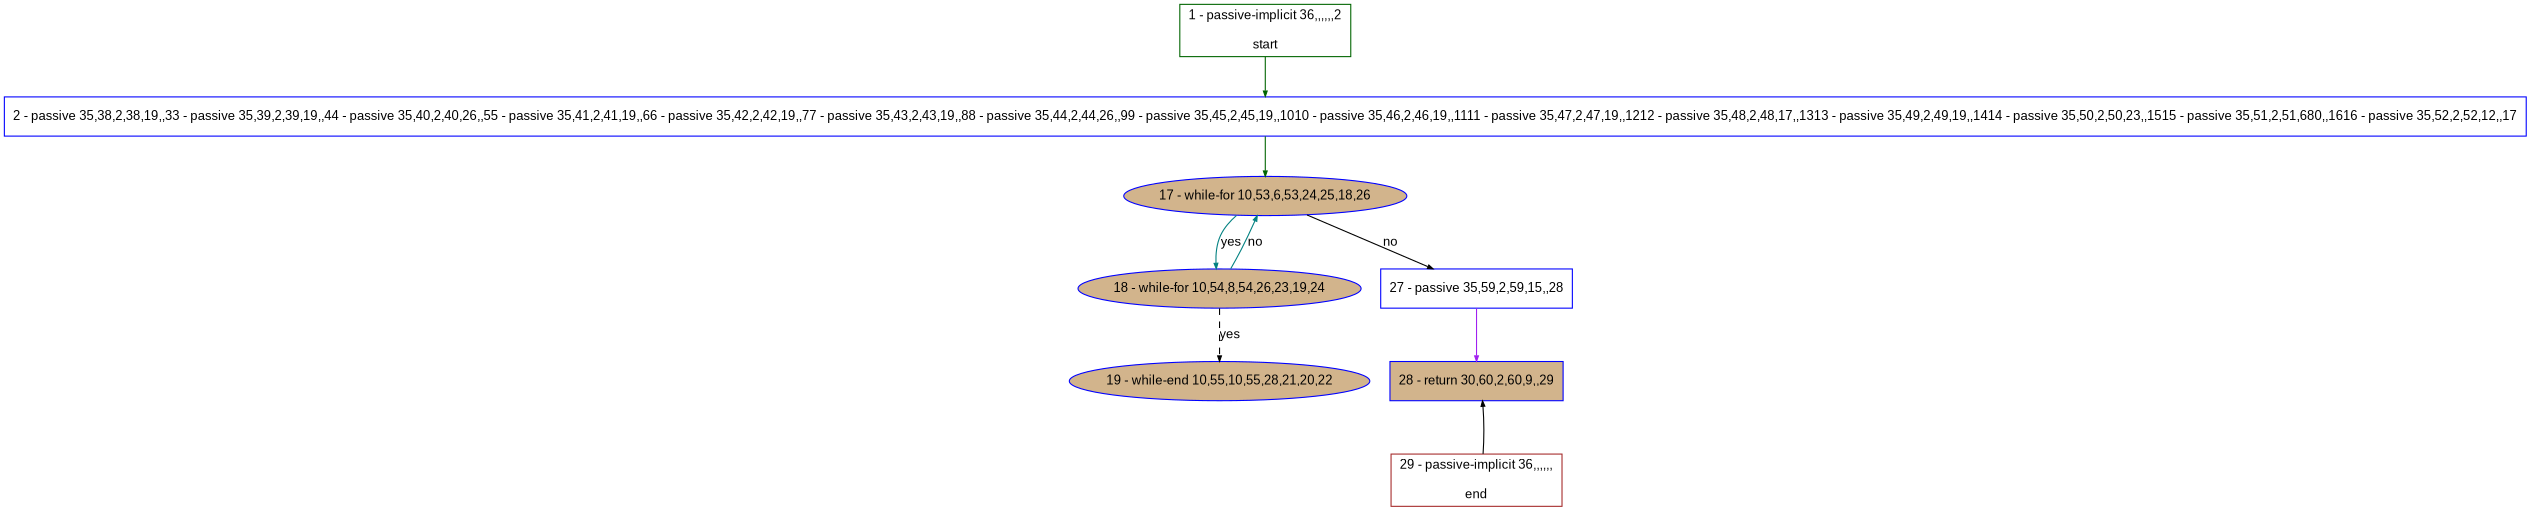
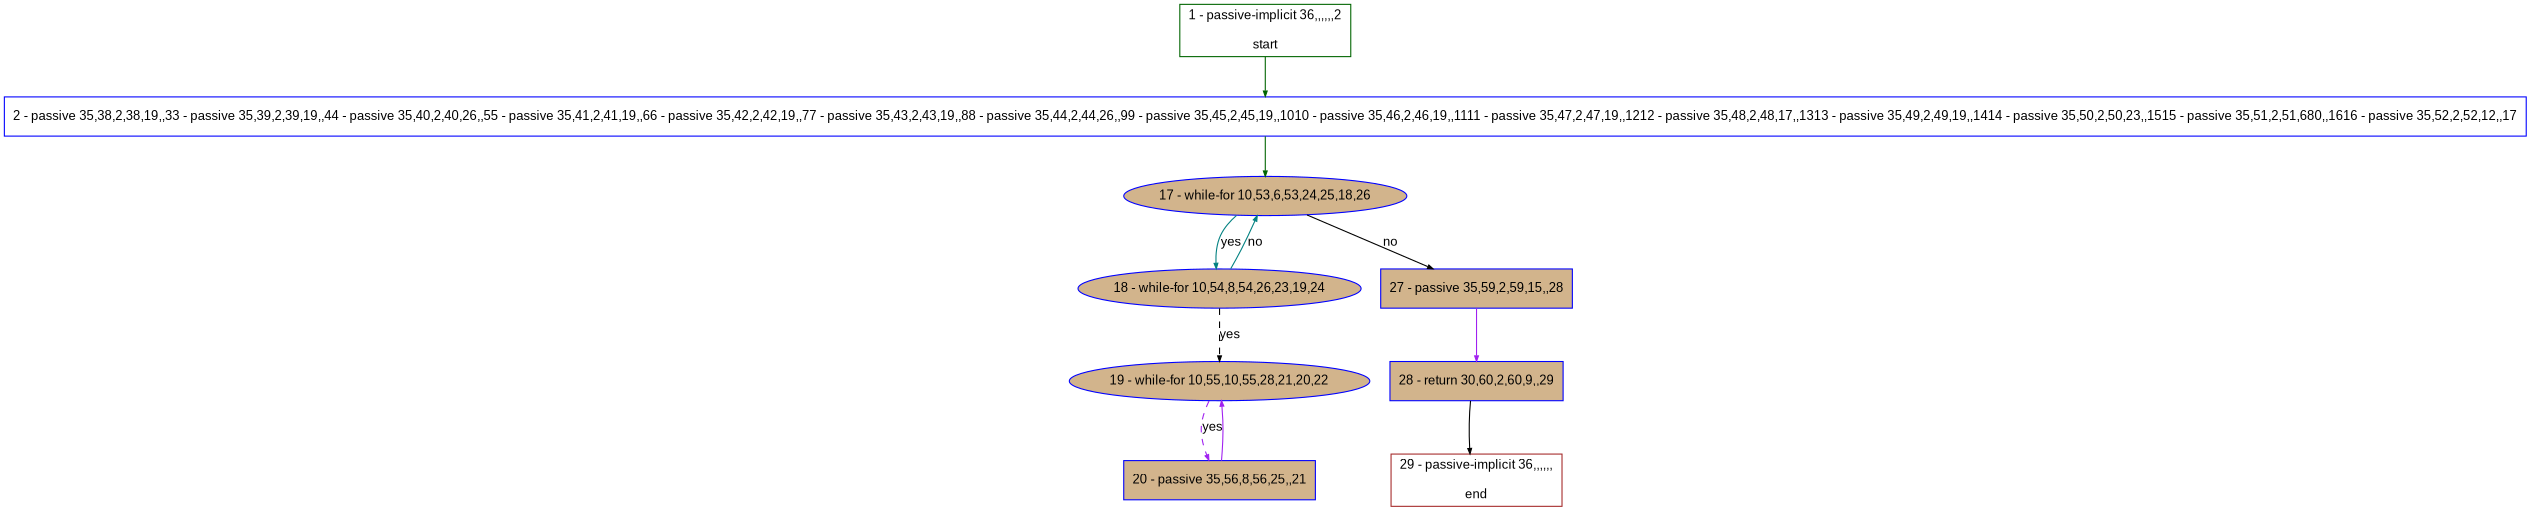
(1477, 289) -> (1477, 289)
(1220, 381) -> (1220, 381)
(1484, 430) -> (1469, 425)
none -> (1220, 480)
